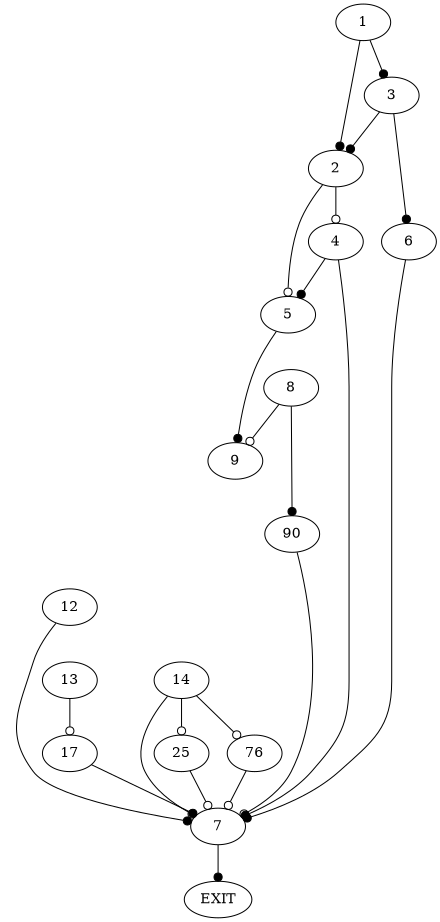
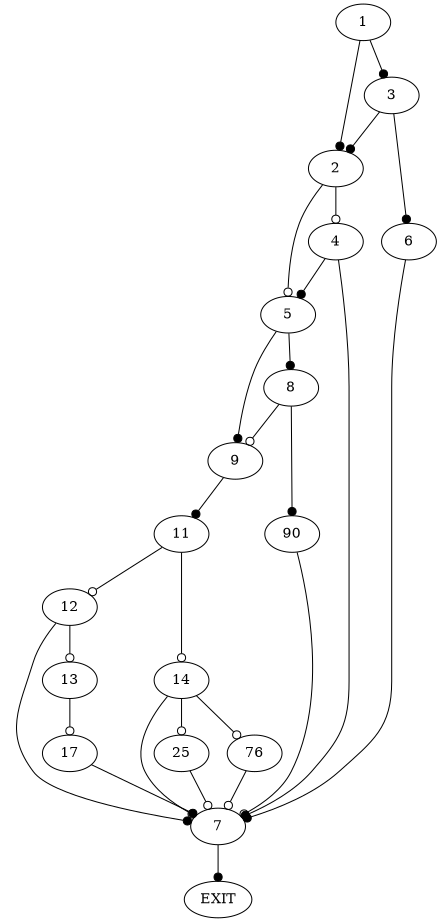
none -> (289, 347)
none -> (182, 534)
none -> (70, 640)
